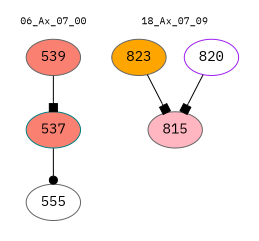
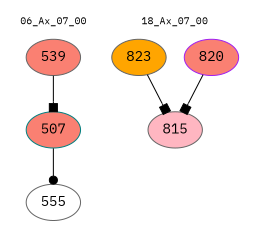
(175, 22) -> (175, 22)
(211, 57) -> (211, 57)
(53, 130) -> (53, 130)
